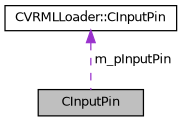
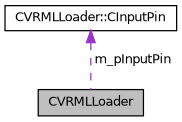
(91, 103) -> (91, 103)
